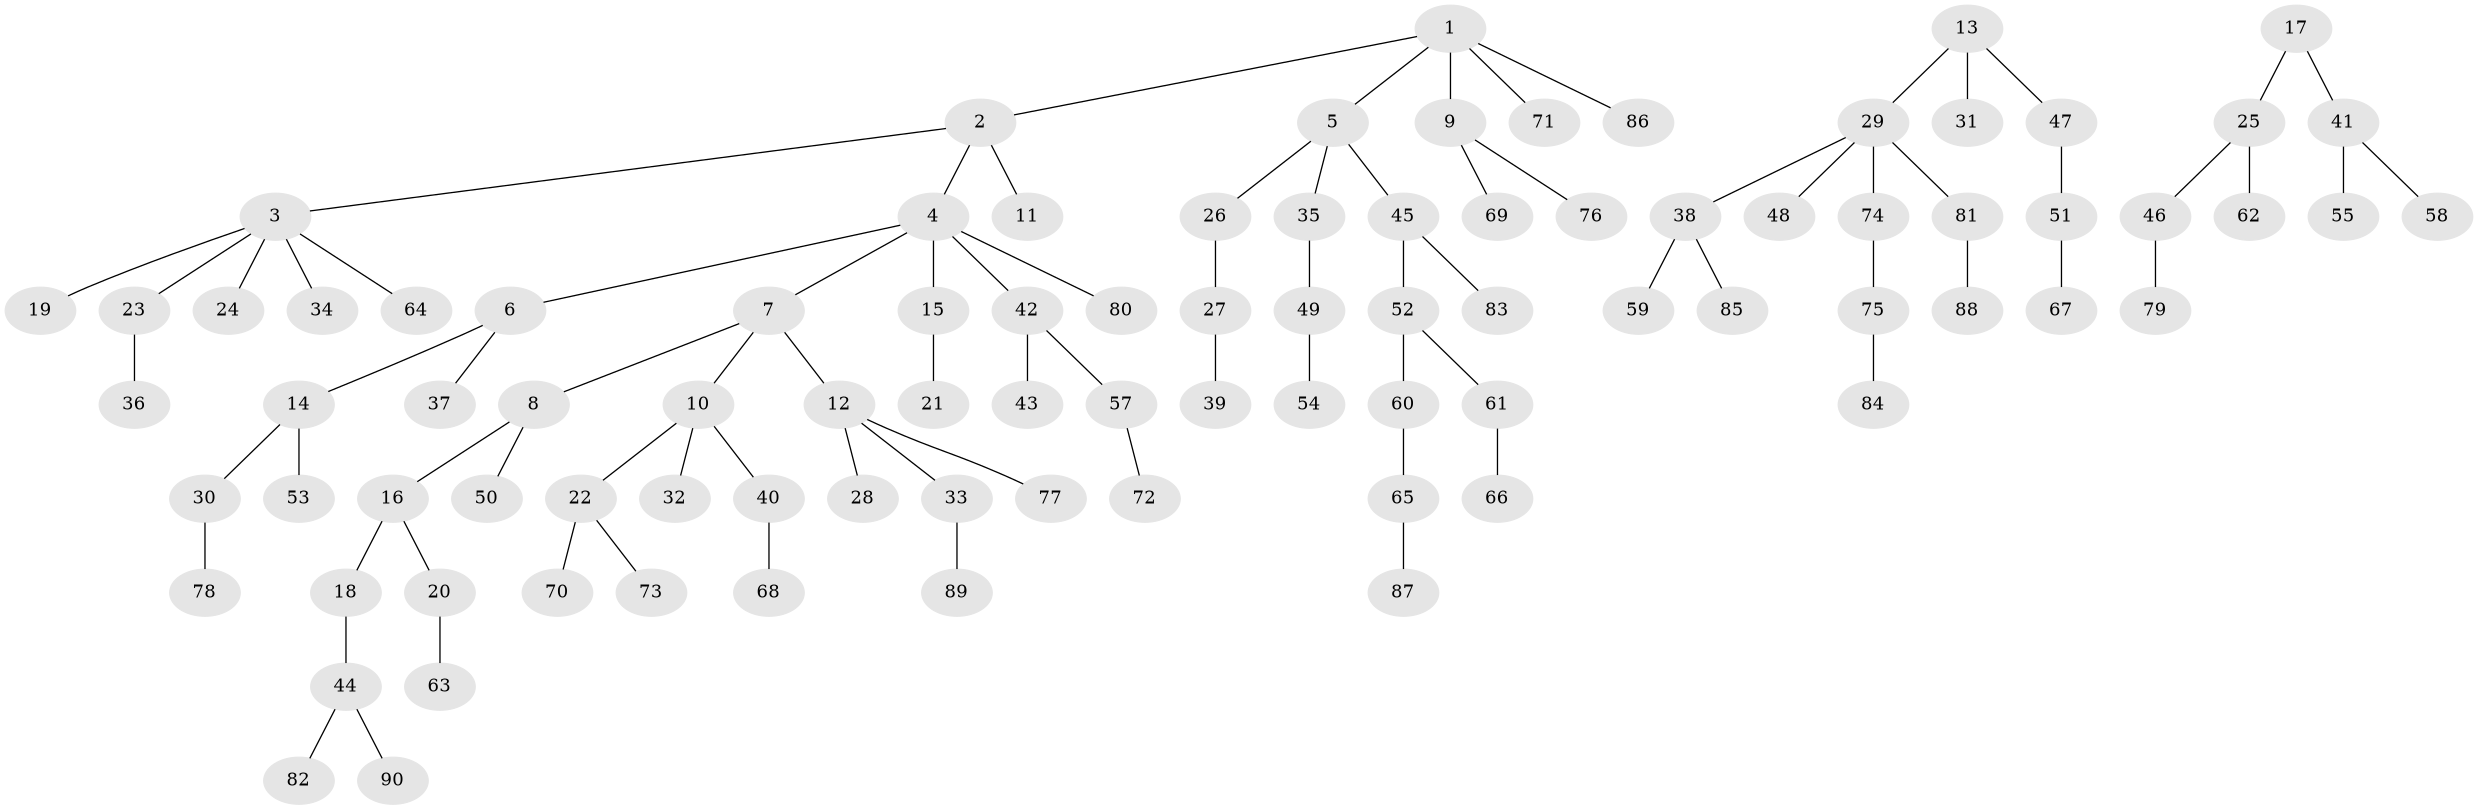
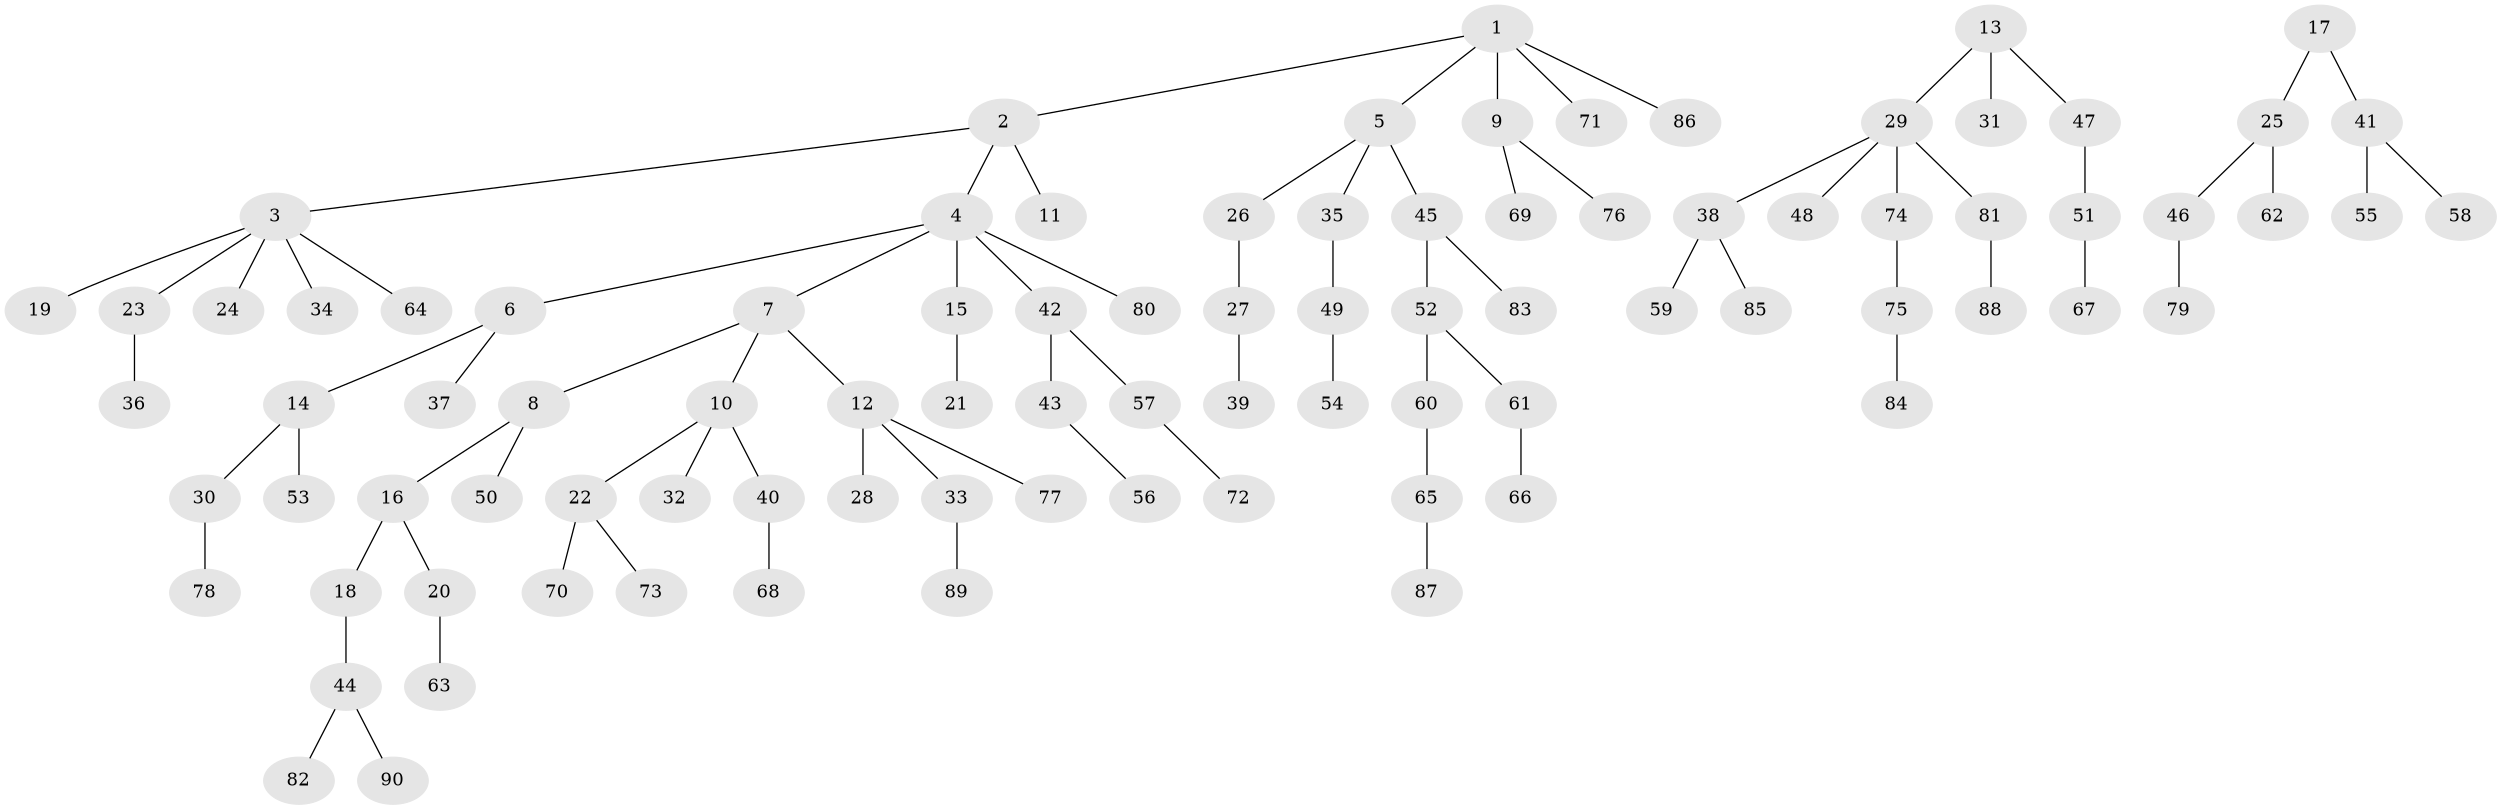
none -> (1145, 499)
